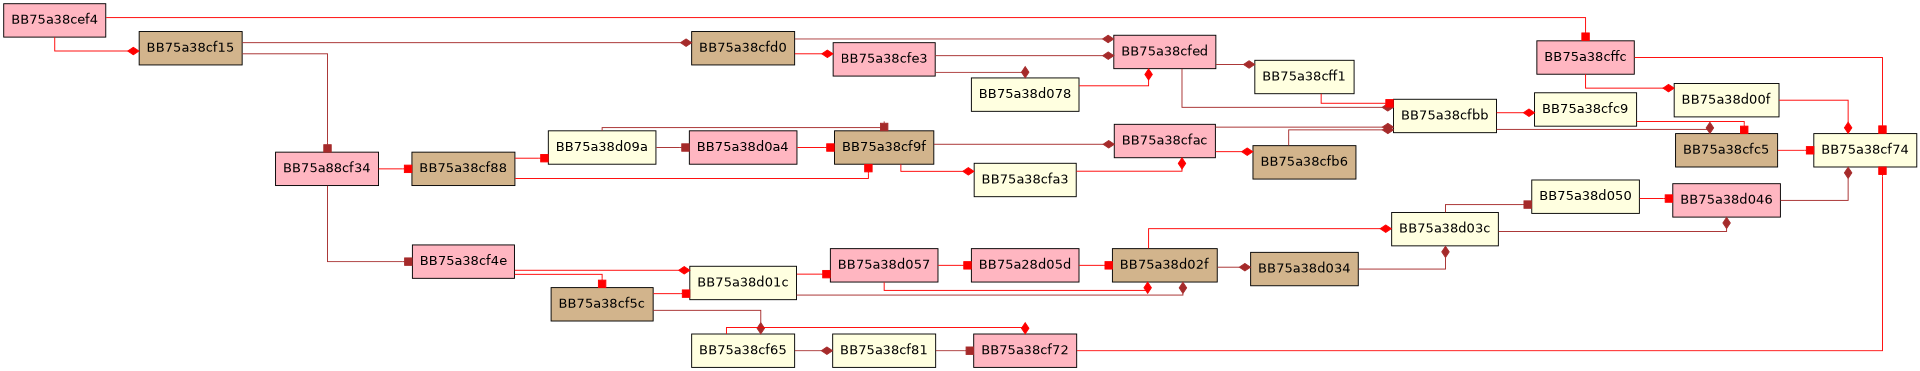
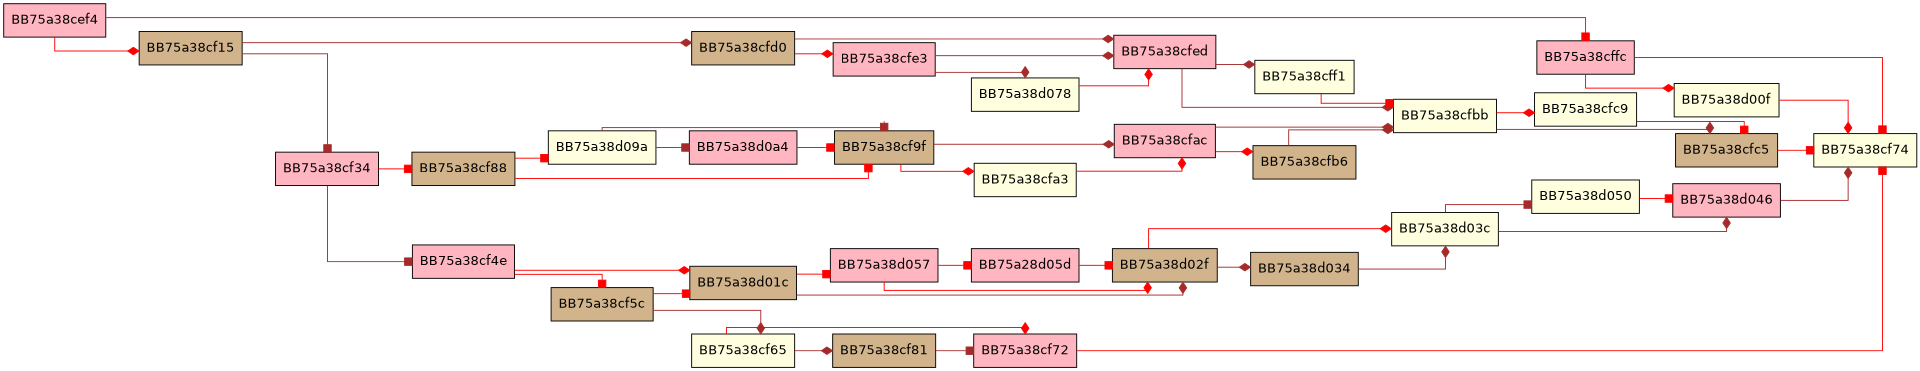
(327, 169) -> (327, 169)
(743, 283) -> (743, 283)
(884, 351) -> (884, 351)
